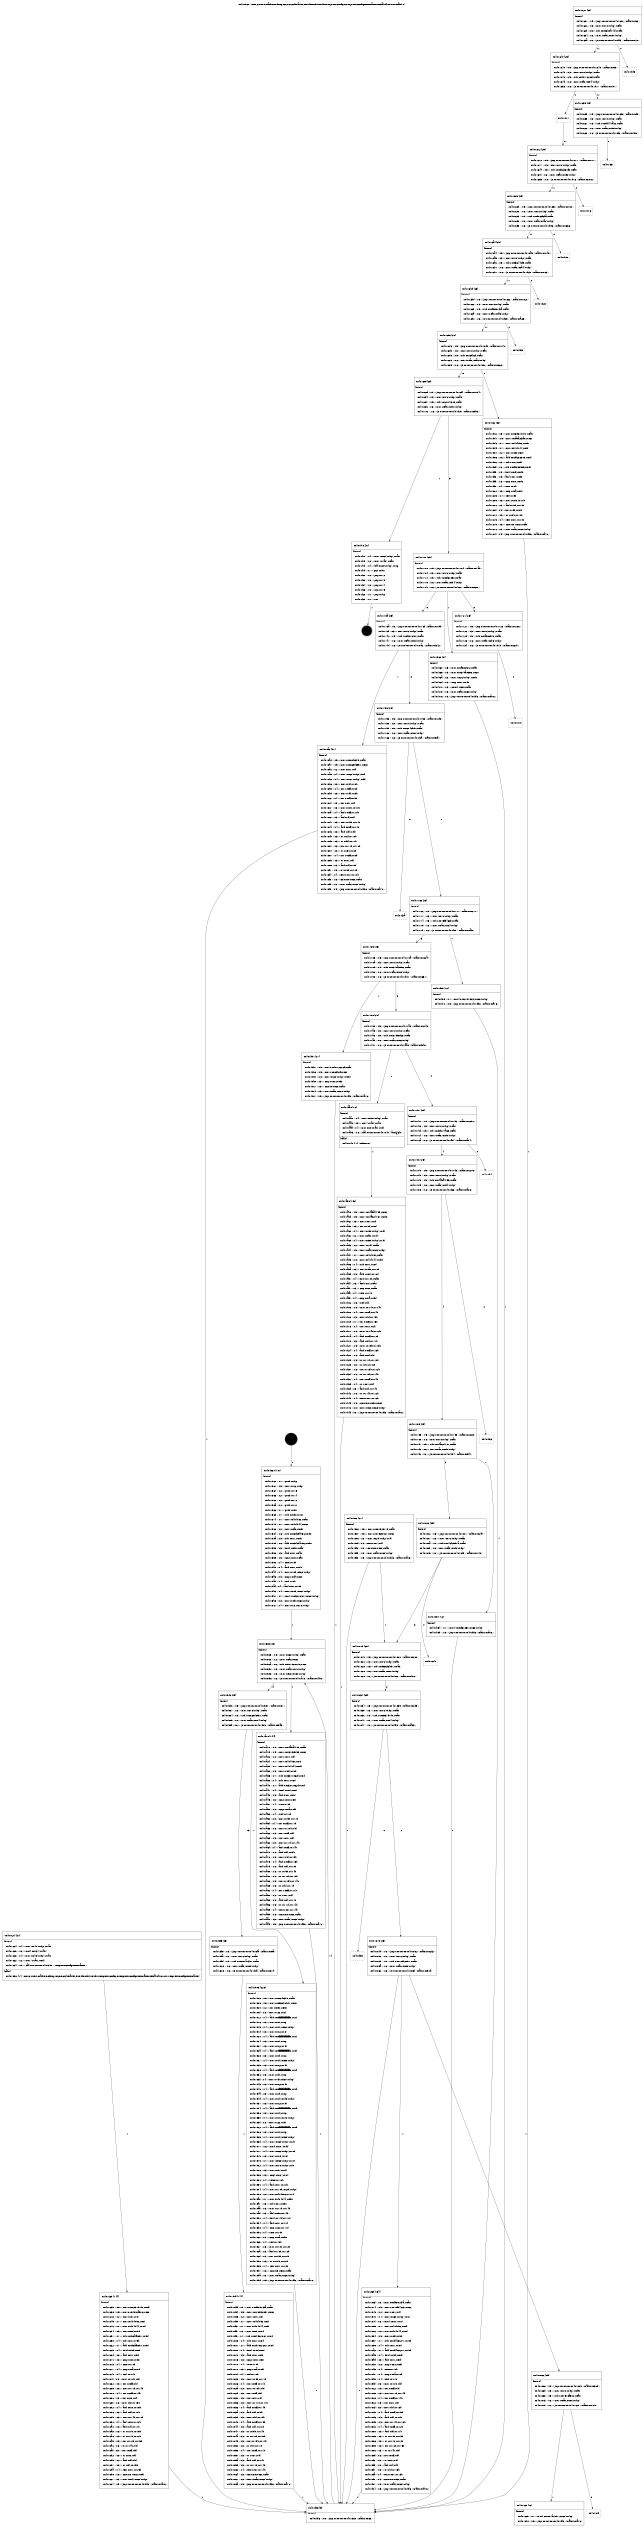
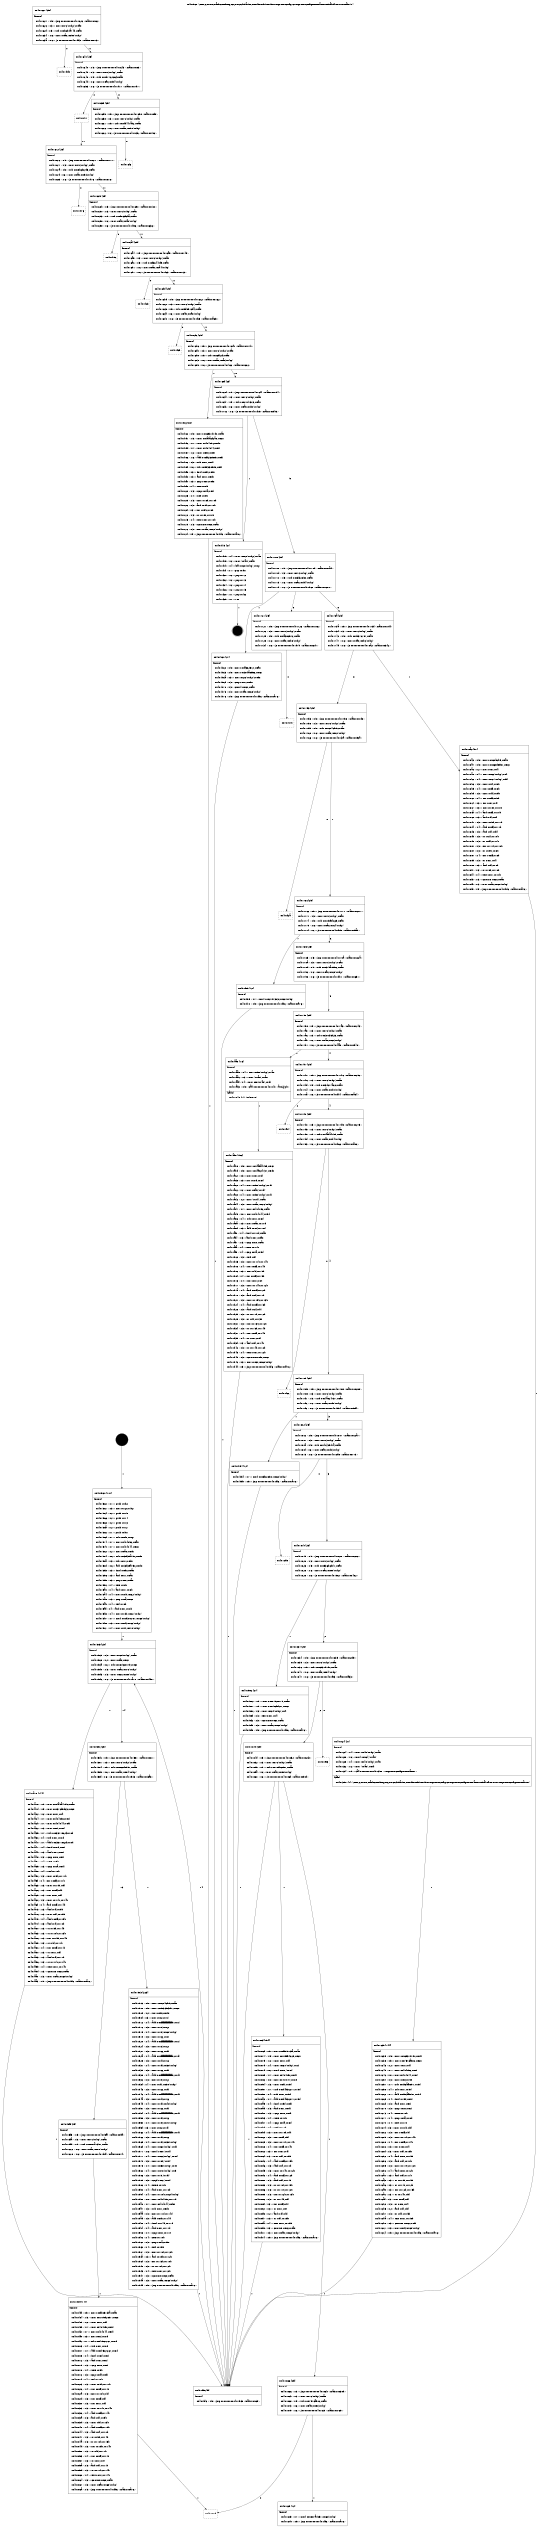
(336, 1076) -> none
(382, 1601) -> (291, 1630)
(299, 2496) -> (171, 2471)
